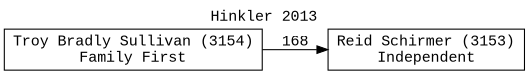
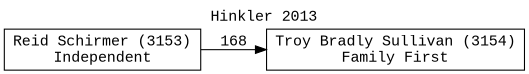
(290, 50) -> (228, 50)
